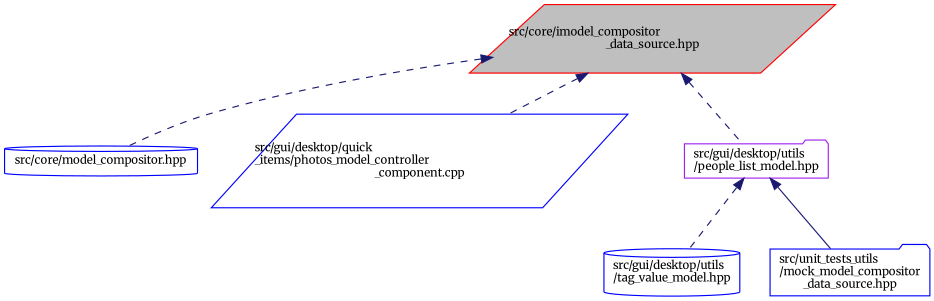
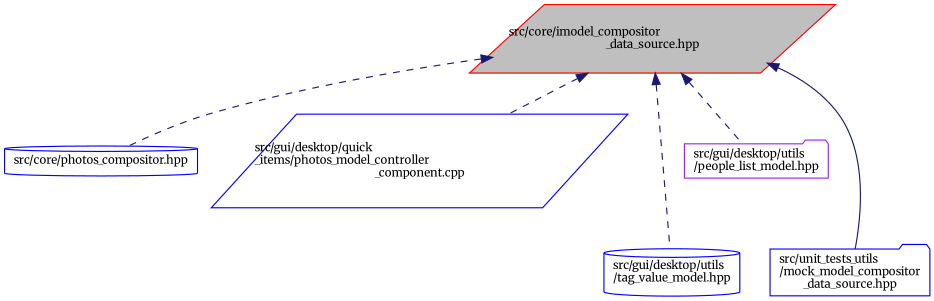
(101, 161) -> (101, 161)
(713, 218) -> (663, 167)
(804, 218) -> (852, 142)
